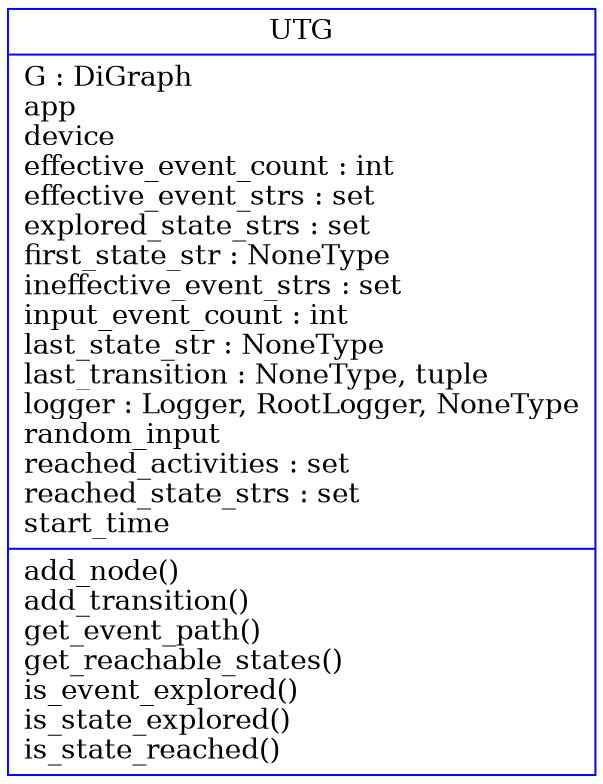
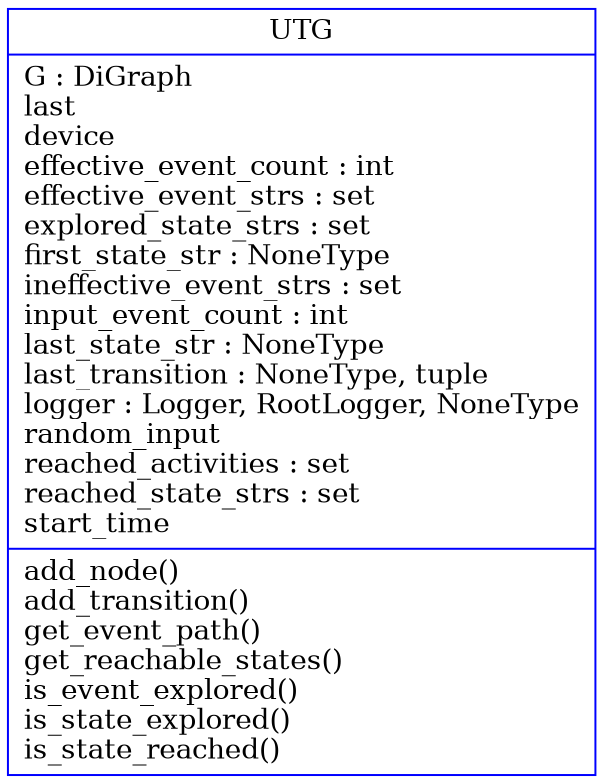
(51, 107) -> (51, 107)
